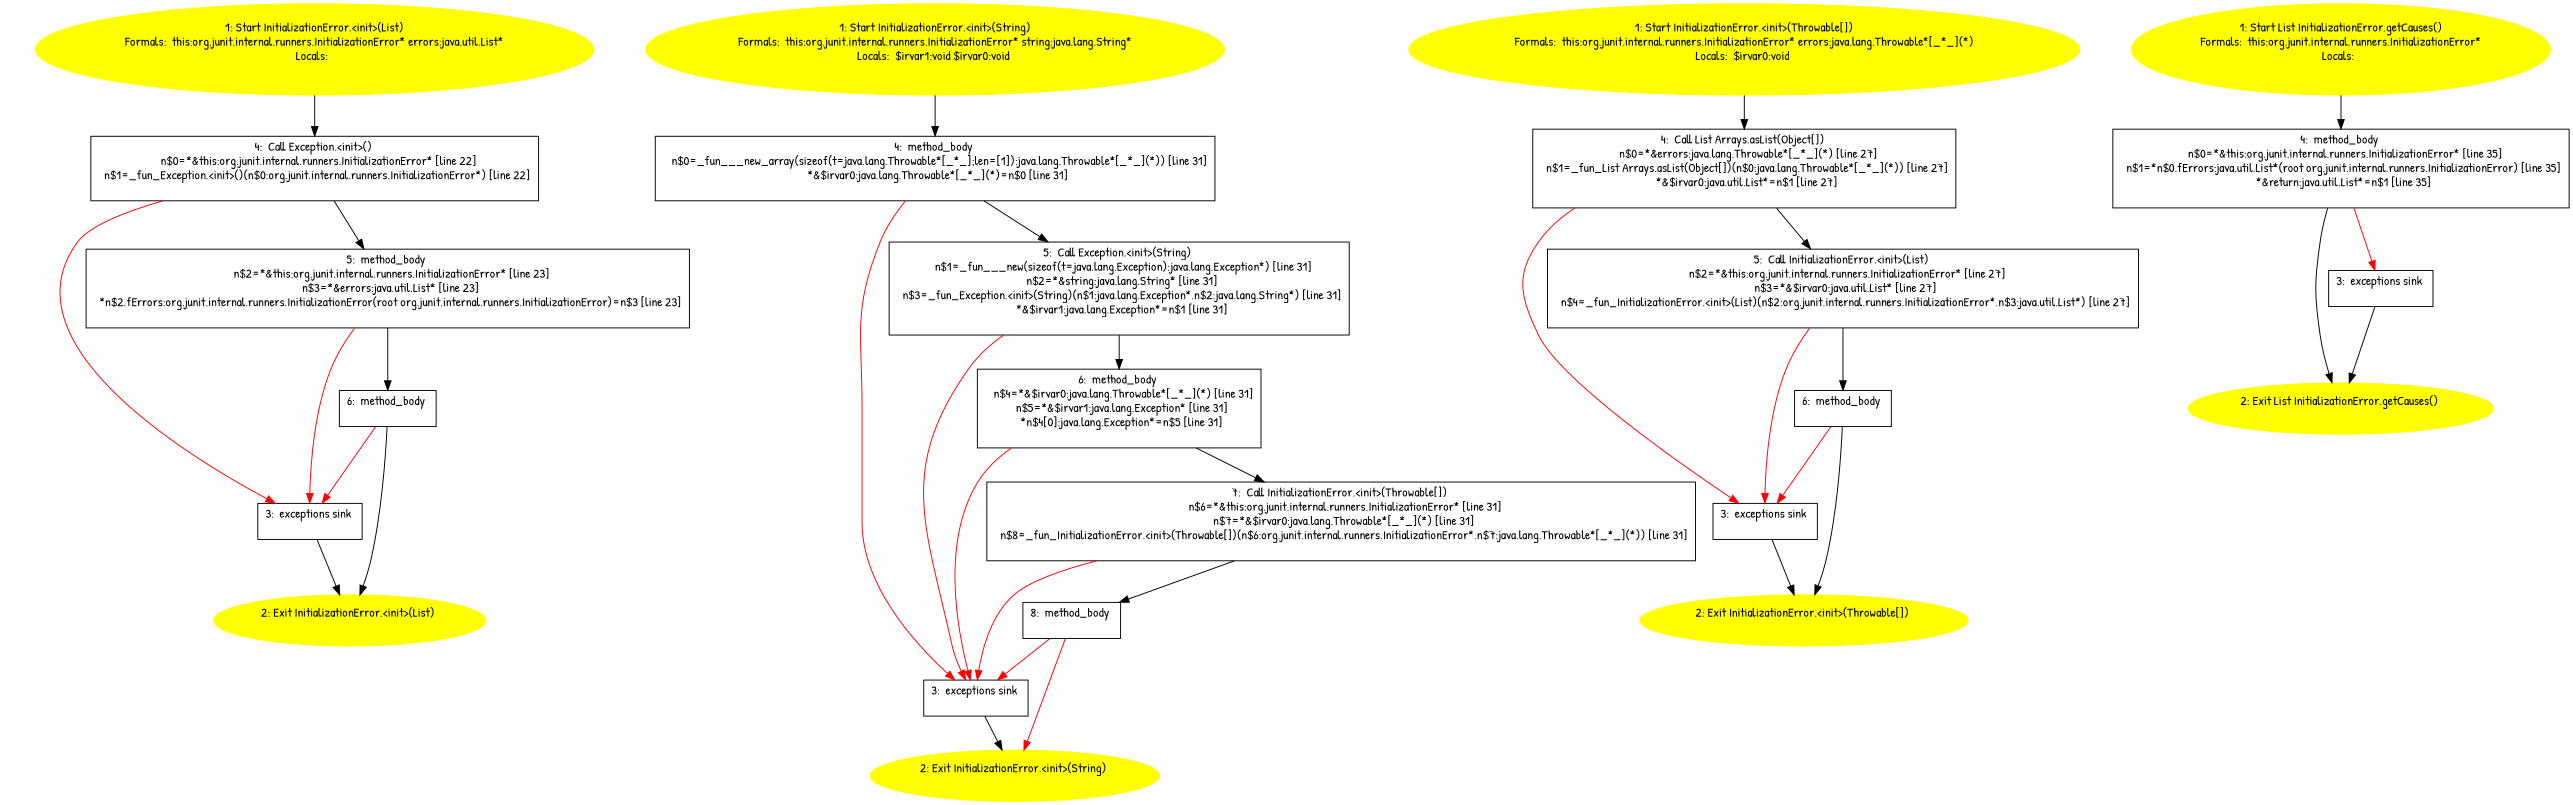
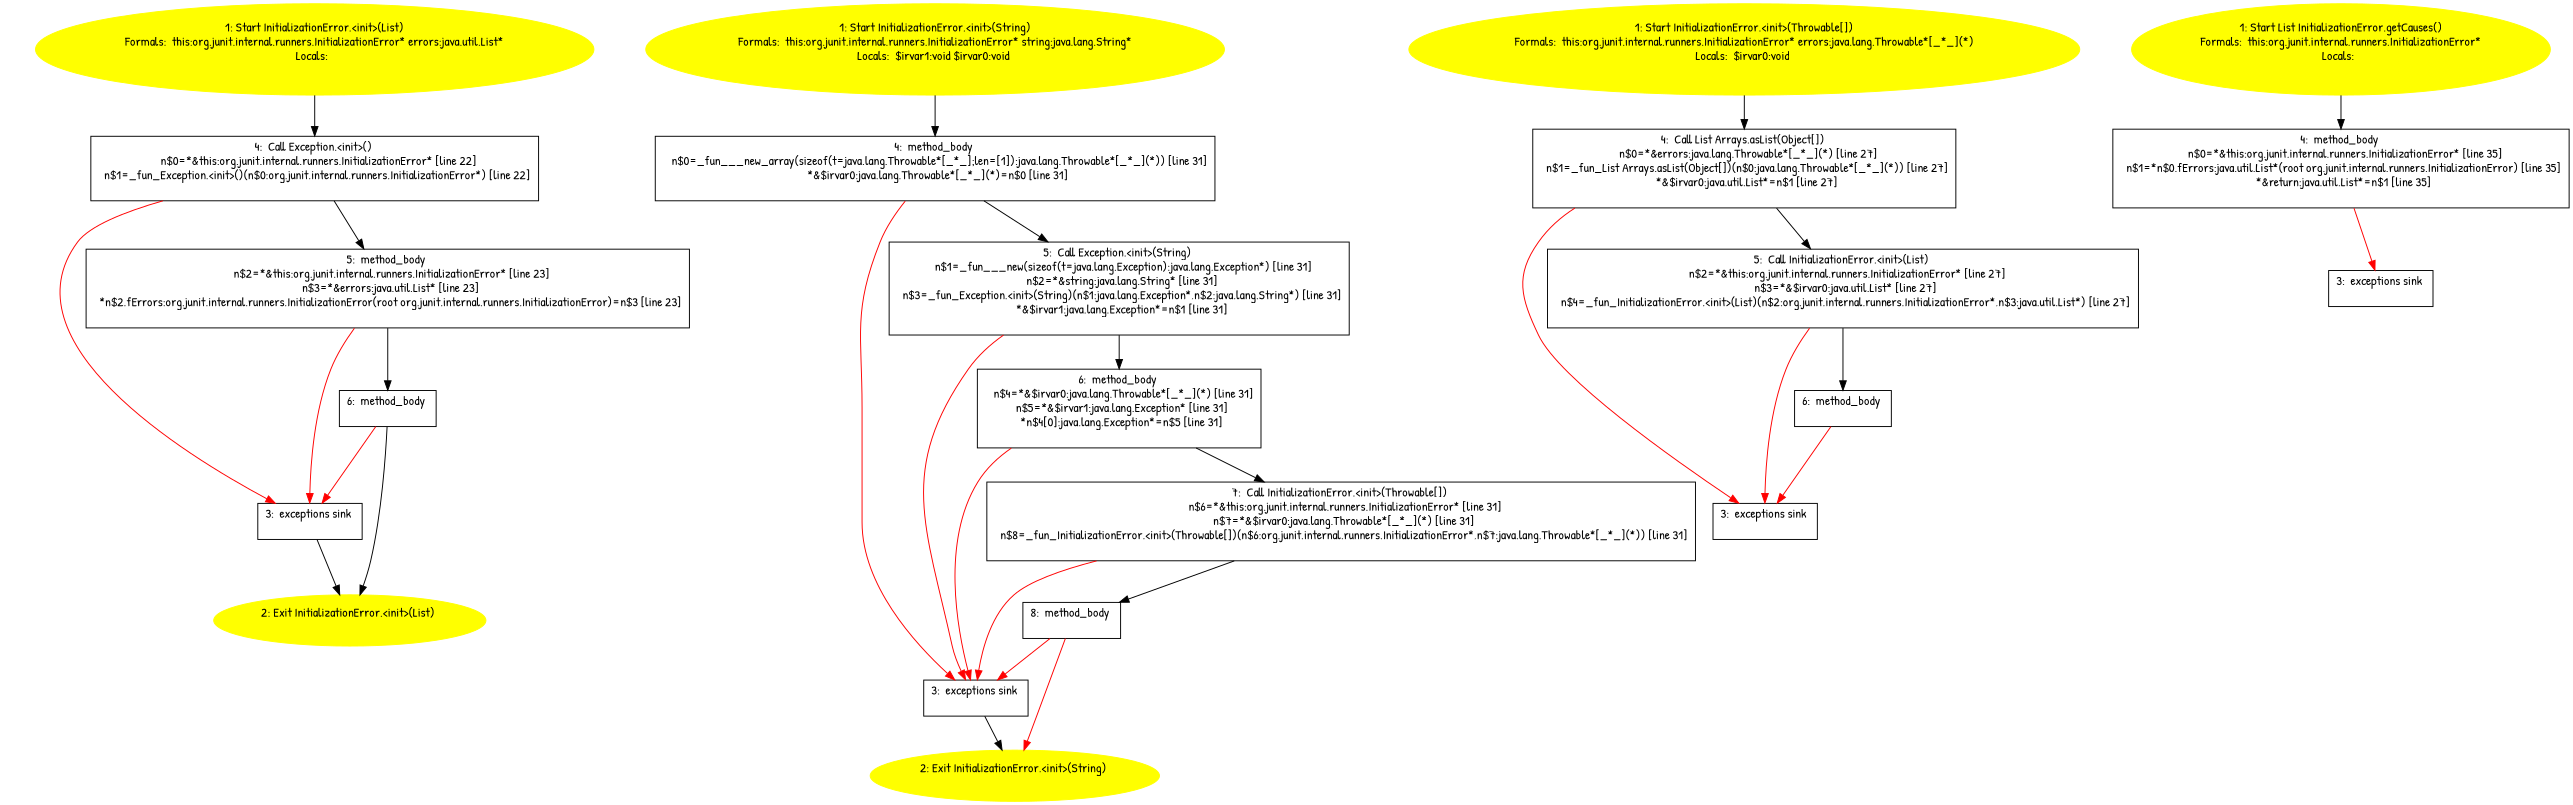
(2341, 409) -> none
(1804, 620) -> none
